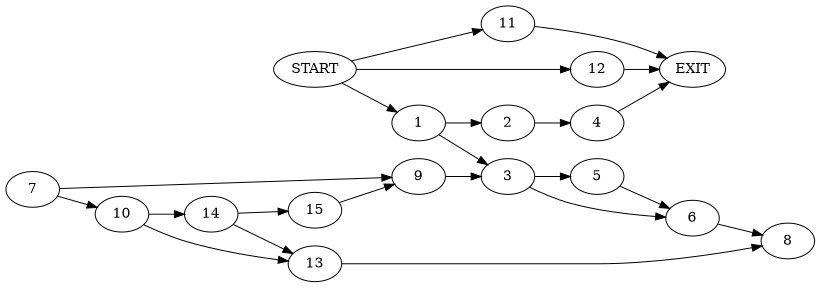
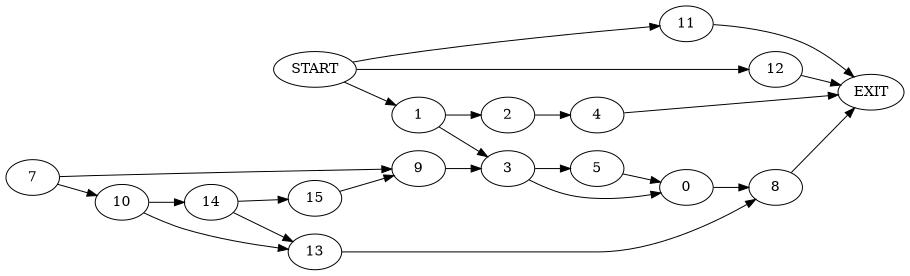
none -> (819, 144)
(693, 218) -> (686, 187)
